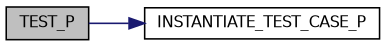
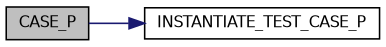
(47, 23) -> (47, 23)
